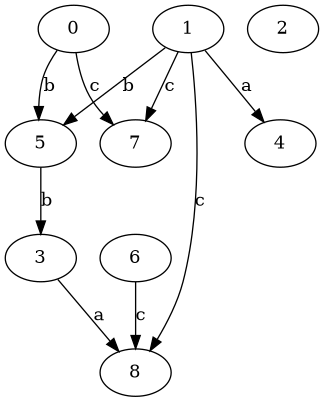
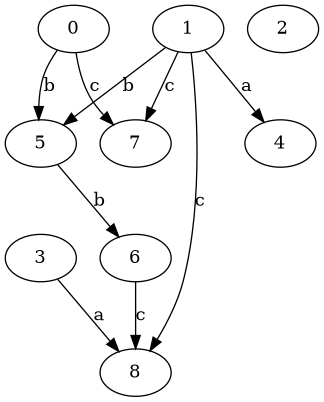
(41, 194) -> (84, 196)
